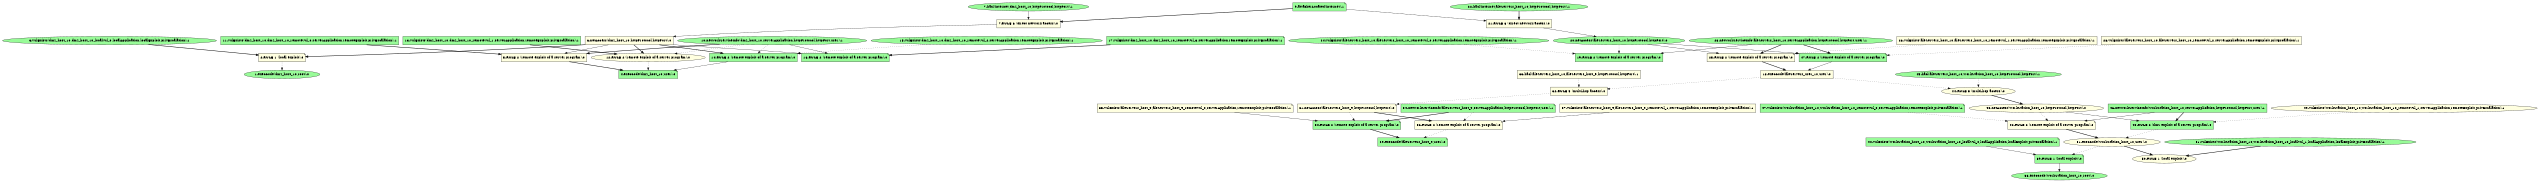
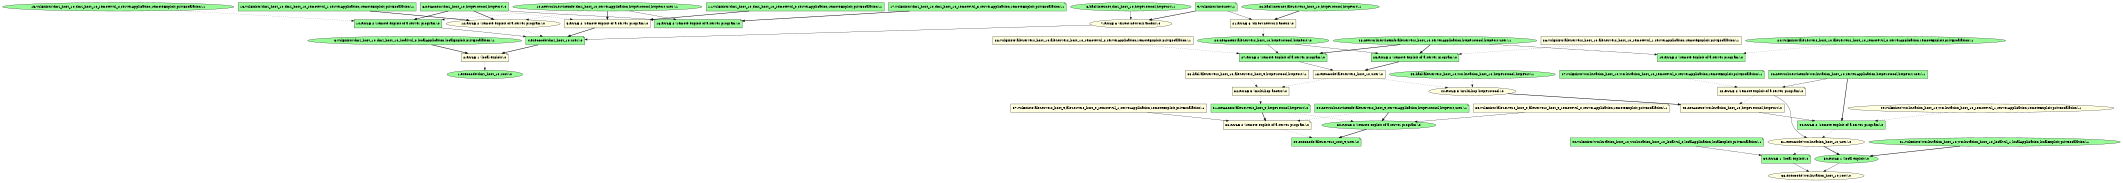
(1028, 7) -> (1131, 7)
(1320, 7) -> (1216, 7)
(1028, 24) -> (1131, 24)
(836, 29) -> (839, 32)
(1569, 32) -> (1263, 31)
(629, 41) -> (464, 7)
(1619, 48) -> none
(588, 49) -> (535, 15)
(440, 52) -> (521, 49)
(1751, 58) -> (1415, 58)
(1843, 58) -> (1283, 58)
(1797, 74) -> (1349, 74)
(1978, 91) -> (1472, 91)
(1347, 108) -> (1261, 108)
(2036, 108) -> (1732, 108)
(2043, 116) -> (1748, 99)
(1357, 125) -> (1379, 125)
(2172, 125) -> (1841, 125)
(2081, 133) -> (1791, 115)
(1413, 142) -> (1326, 142)
(2164, 159) -> (1846, 159)
none -> (1832, 167)
(2059, 176) -> (1816, 176)
